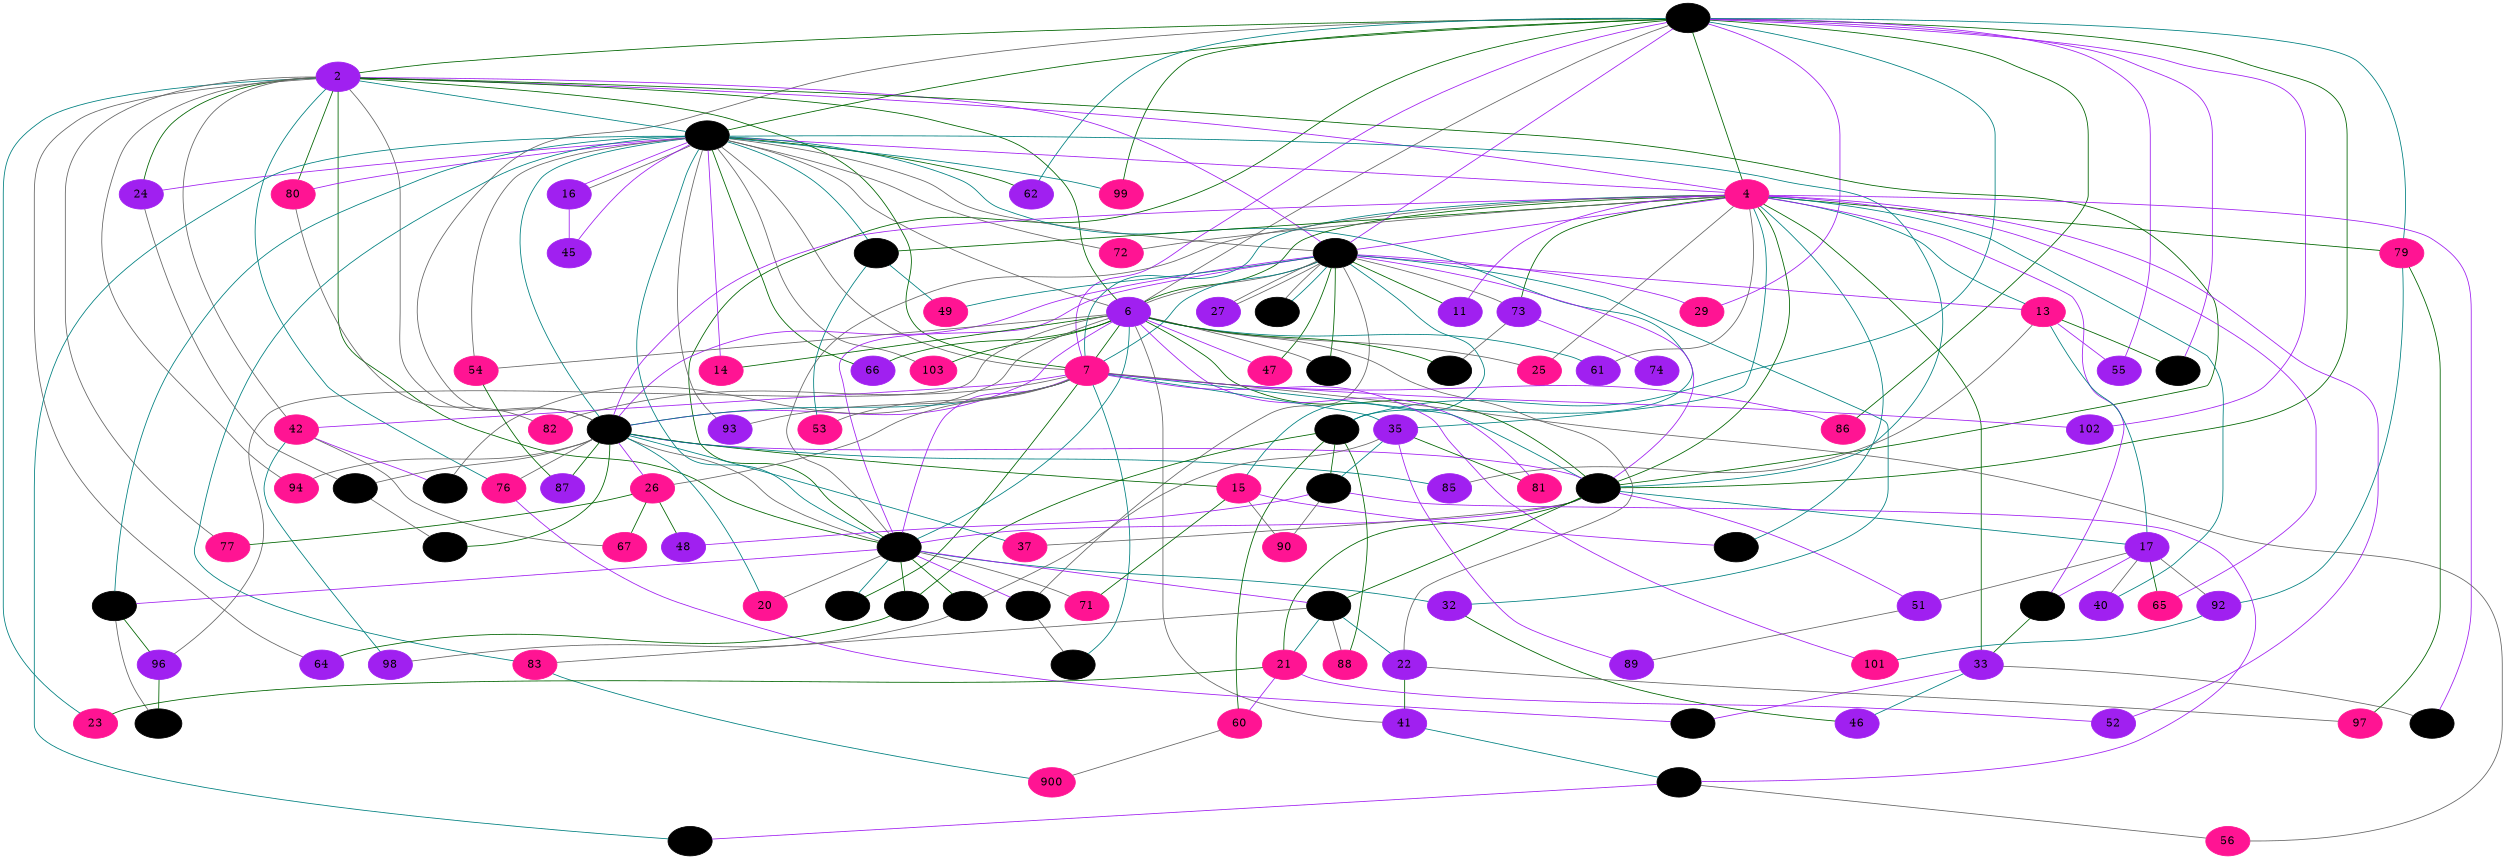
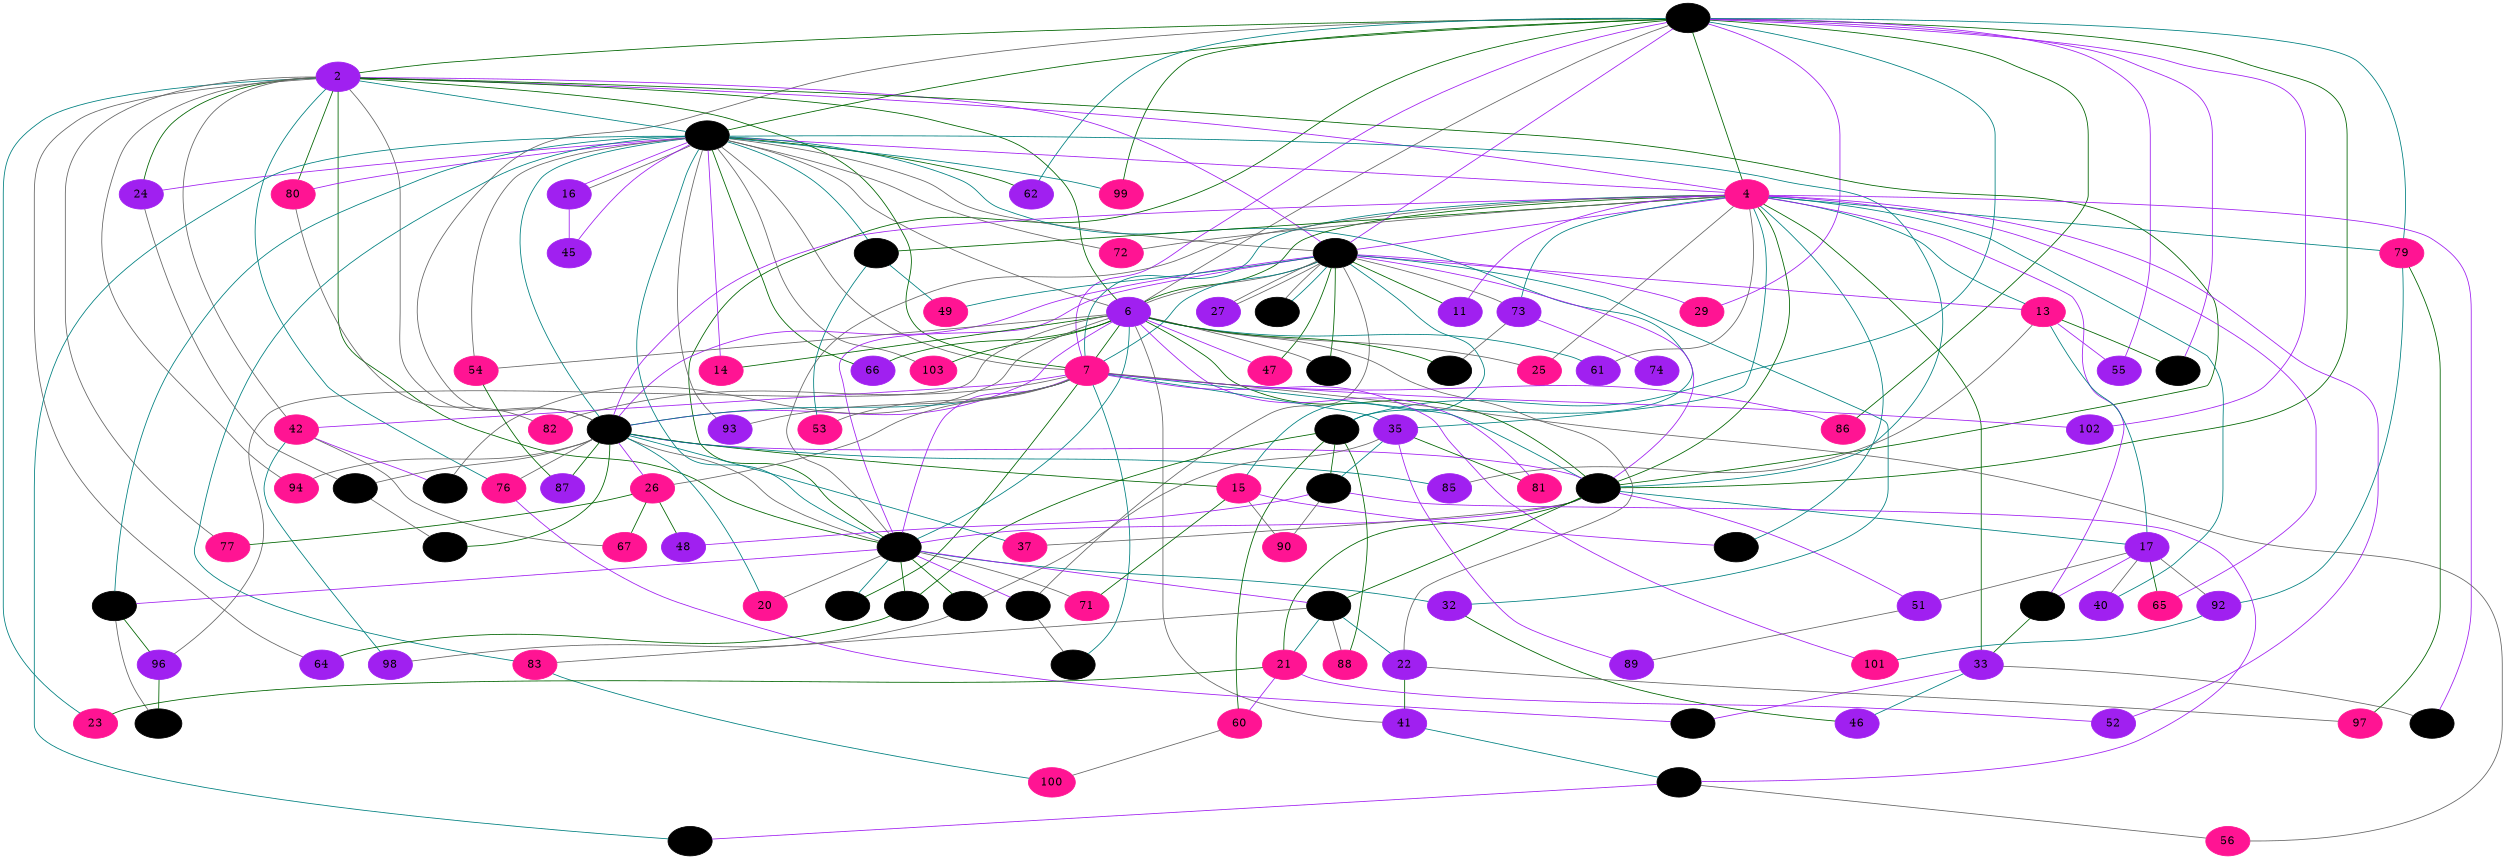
(1592, 222) -> (1592, 222)
(2059, 222) -> (2059, 222)
(1052, 782) -> (1052, 782)
